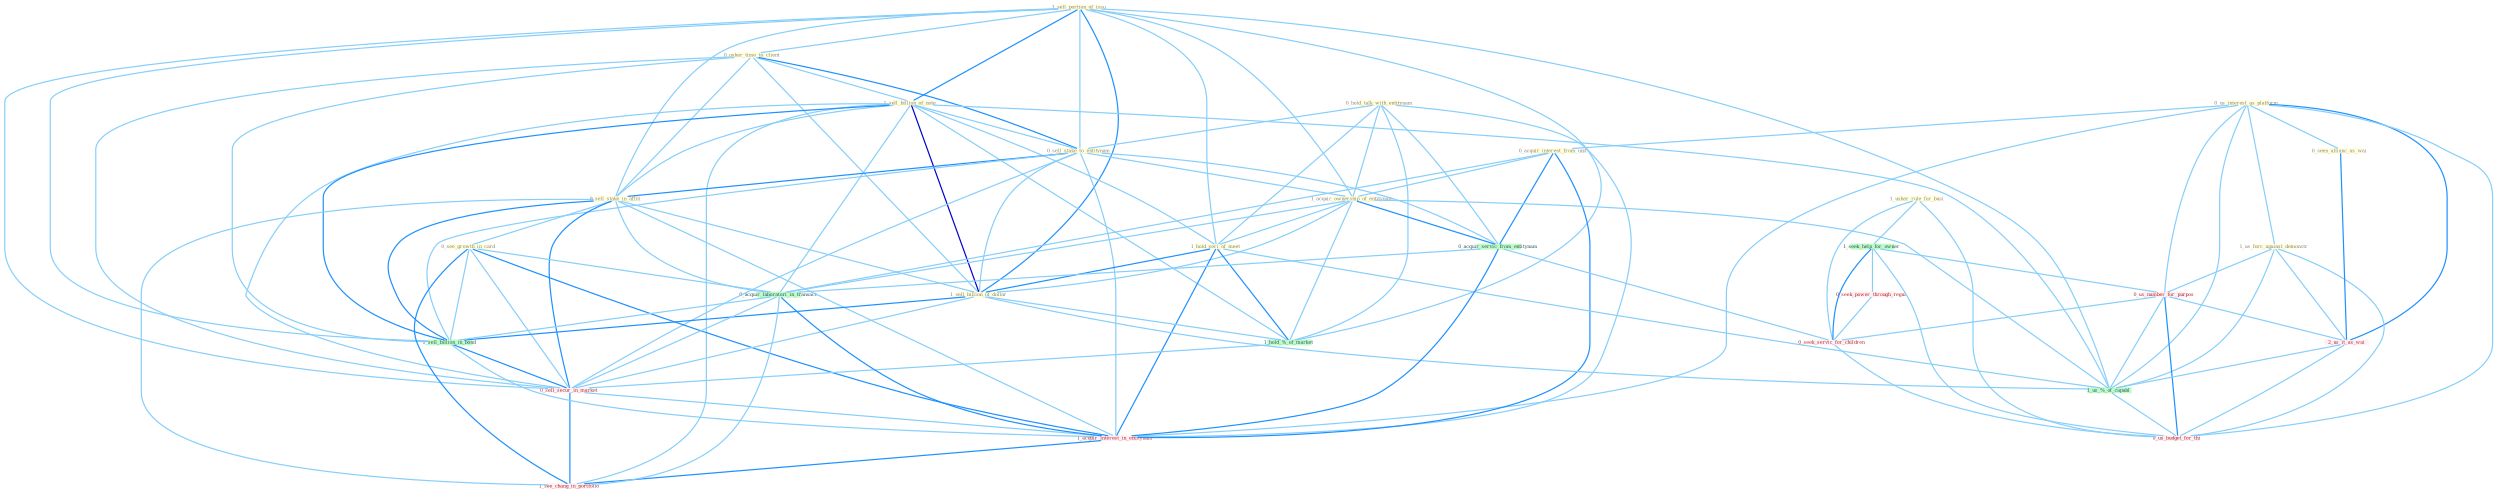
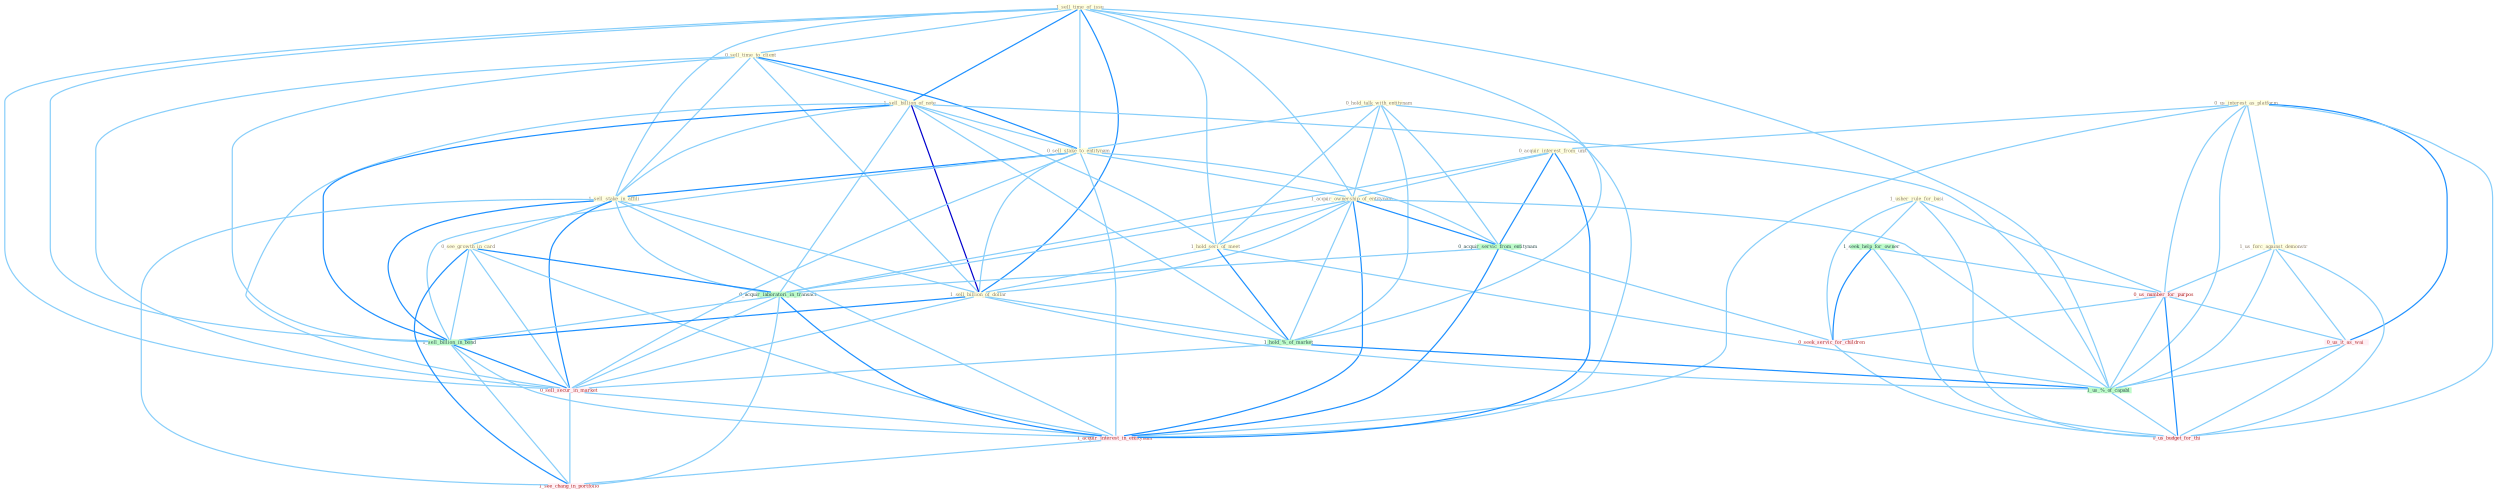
(1080, 7) -> (1080, 7)
(752, 55) -> (752, 55)
(2341, 151) -> none
(615, 199) -> (615, 199)
none -> (2023, 240)
(1137, 263) -> (1137, 263)
(706, 268) -> (510, 414)
(624, 271) -> (624, 271)
(1872, 295) -> none
(1166, 342) -> (1320, 384)
(2347, 342) -> (2347, 342)
(786, 358) -> (786, 358)
none -> (1680, 365)
(570, 438) -> (570, 438)
(843, 462) -> (843, 462)
